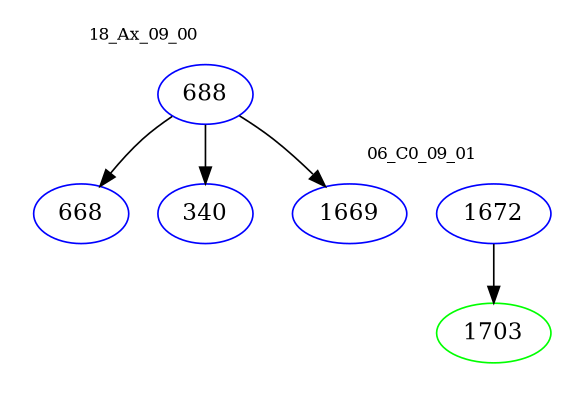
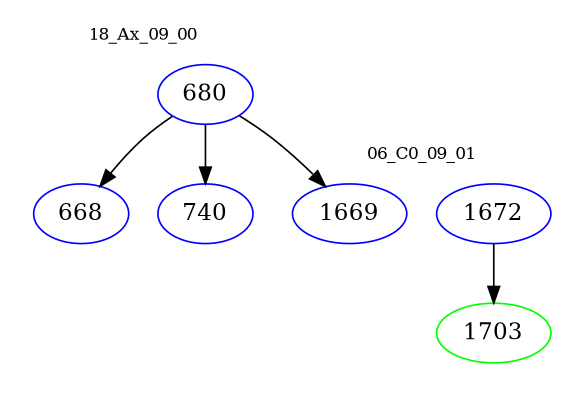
(205, 94) -> (205, 94)
(205, 214) -> (205, 214)
